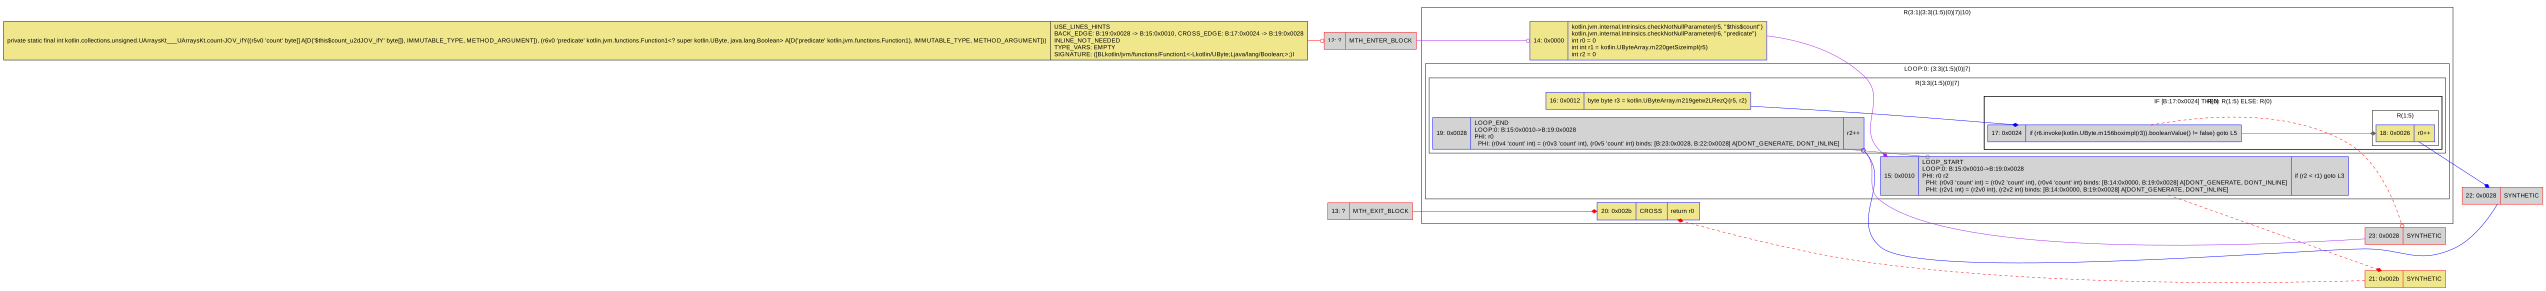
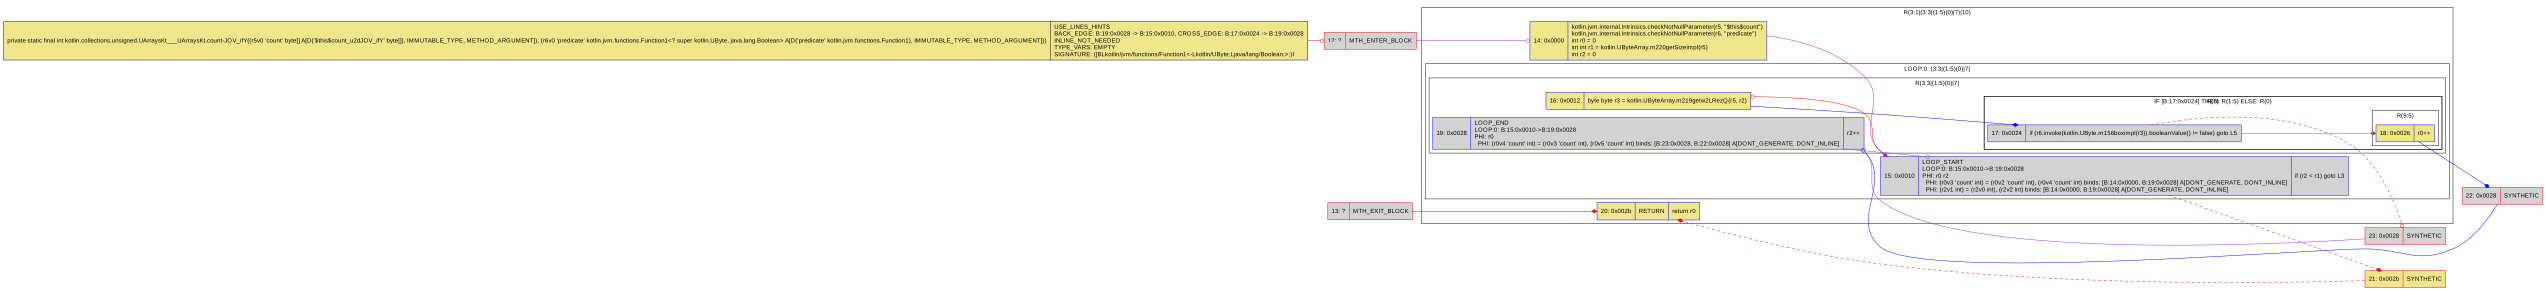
none -> (1837, 103)
(2405, 116) -> (2405, 116)
(1651, 211) -> (1652, 211)
